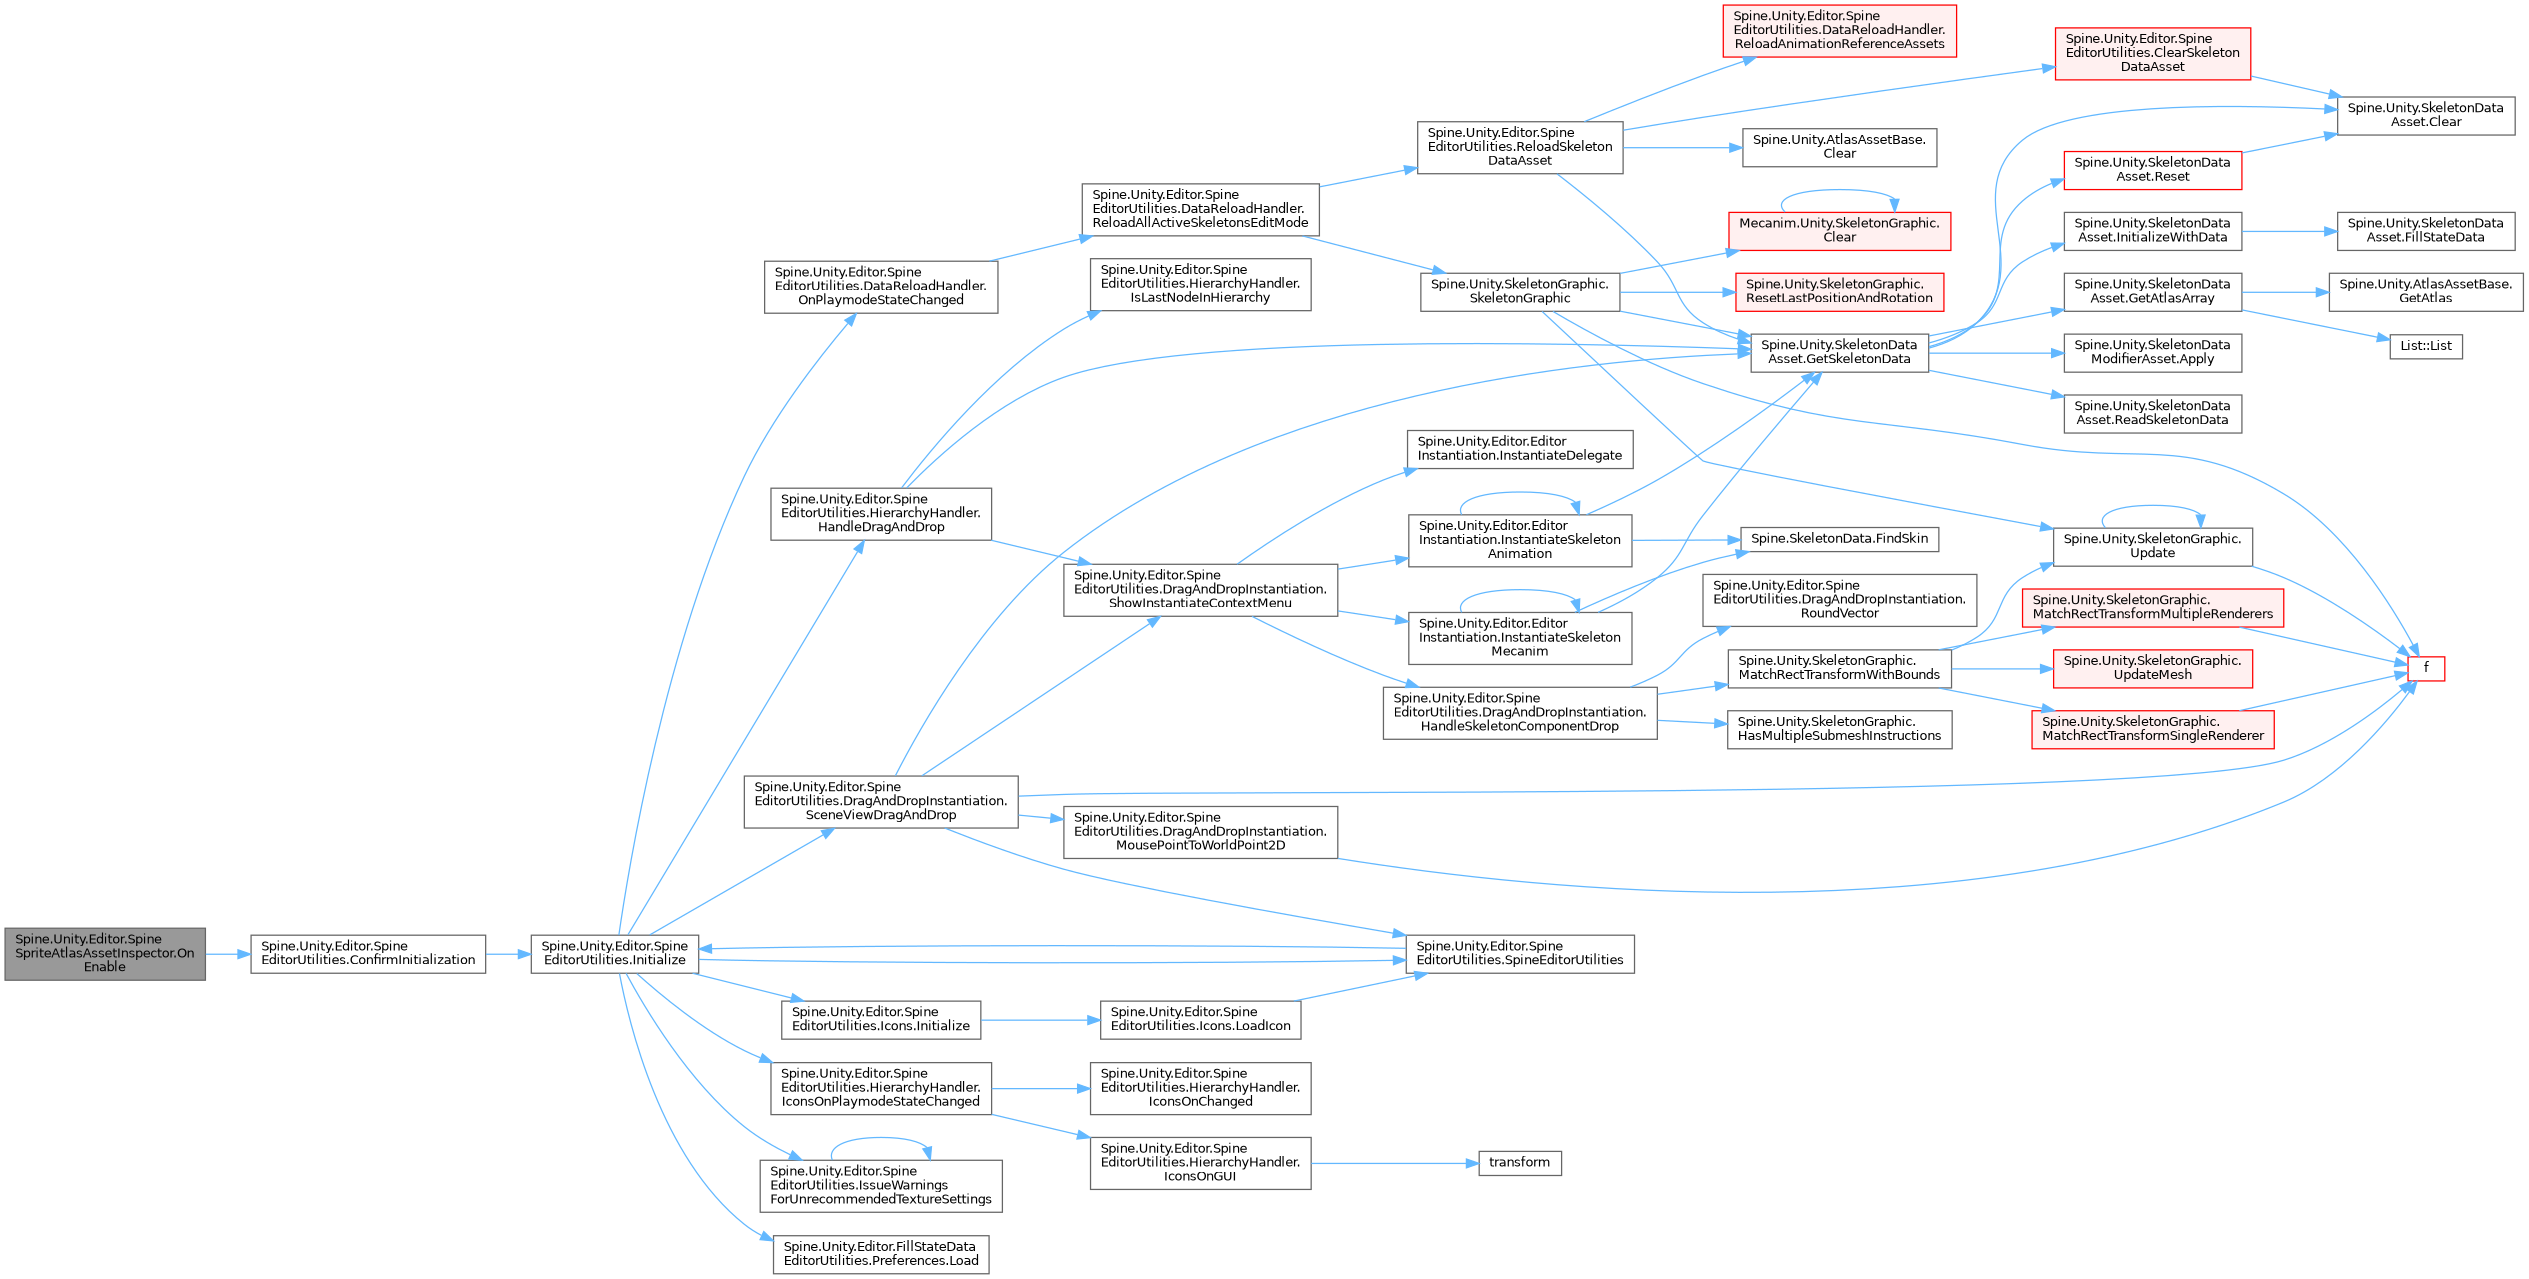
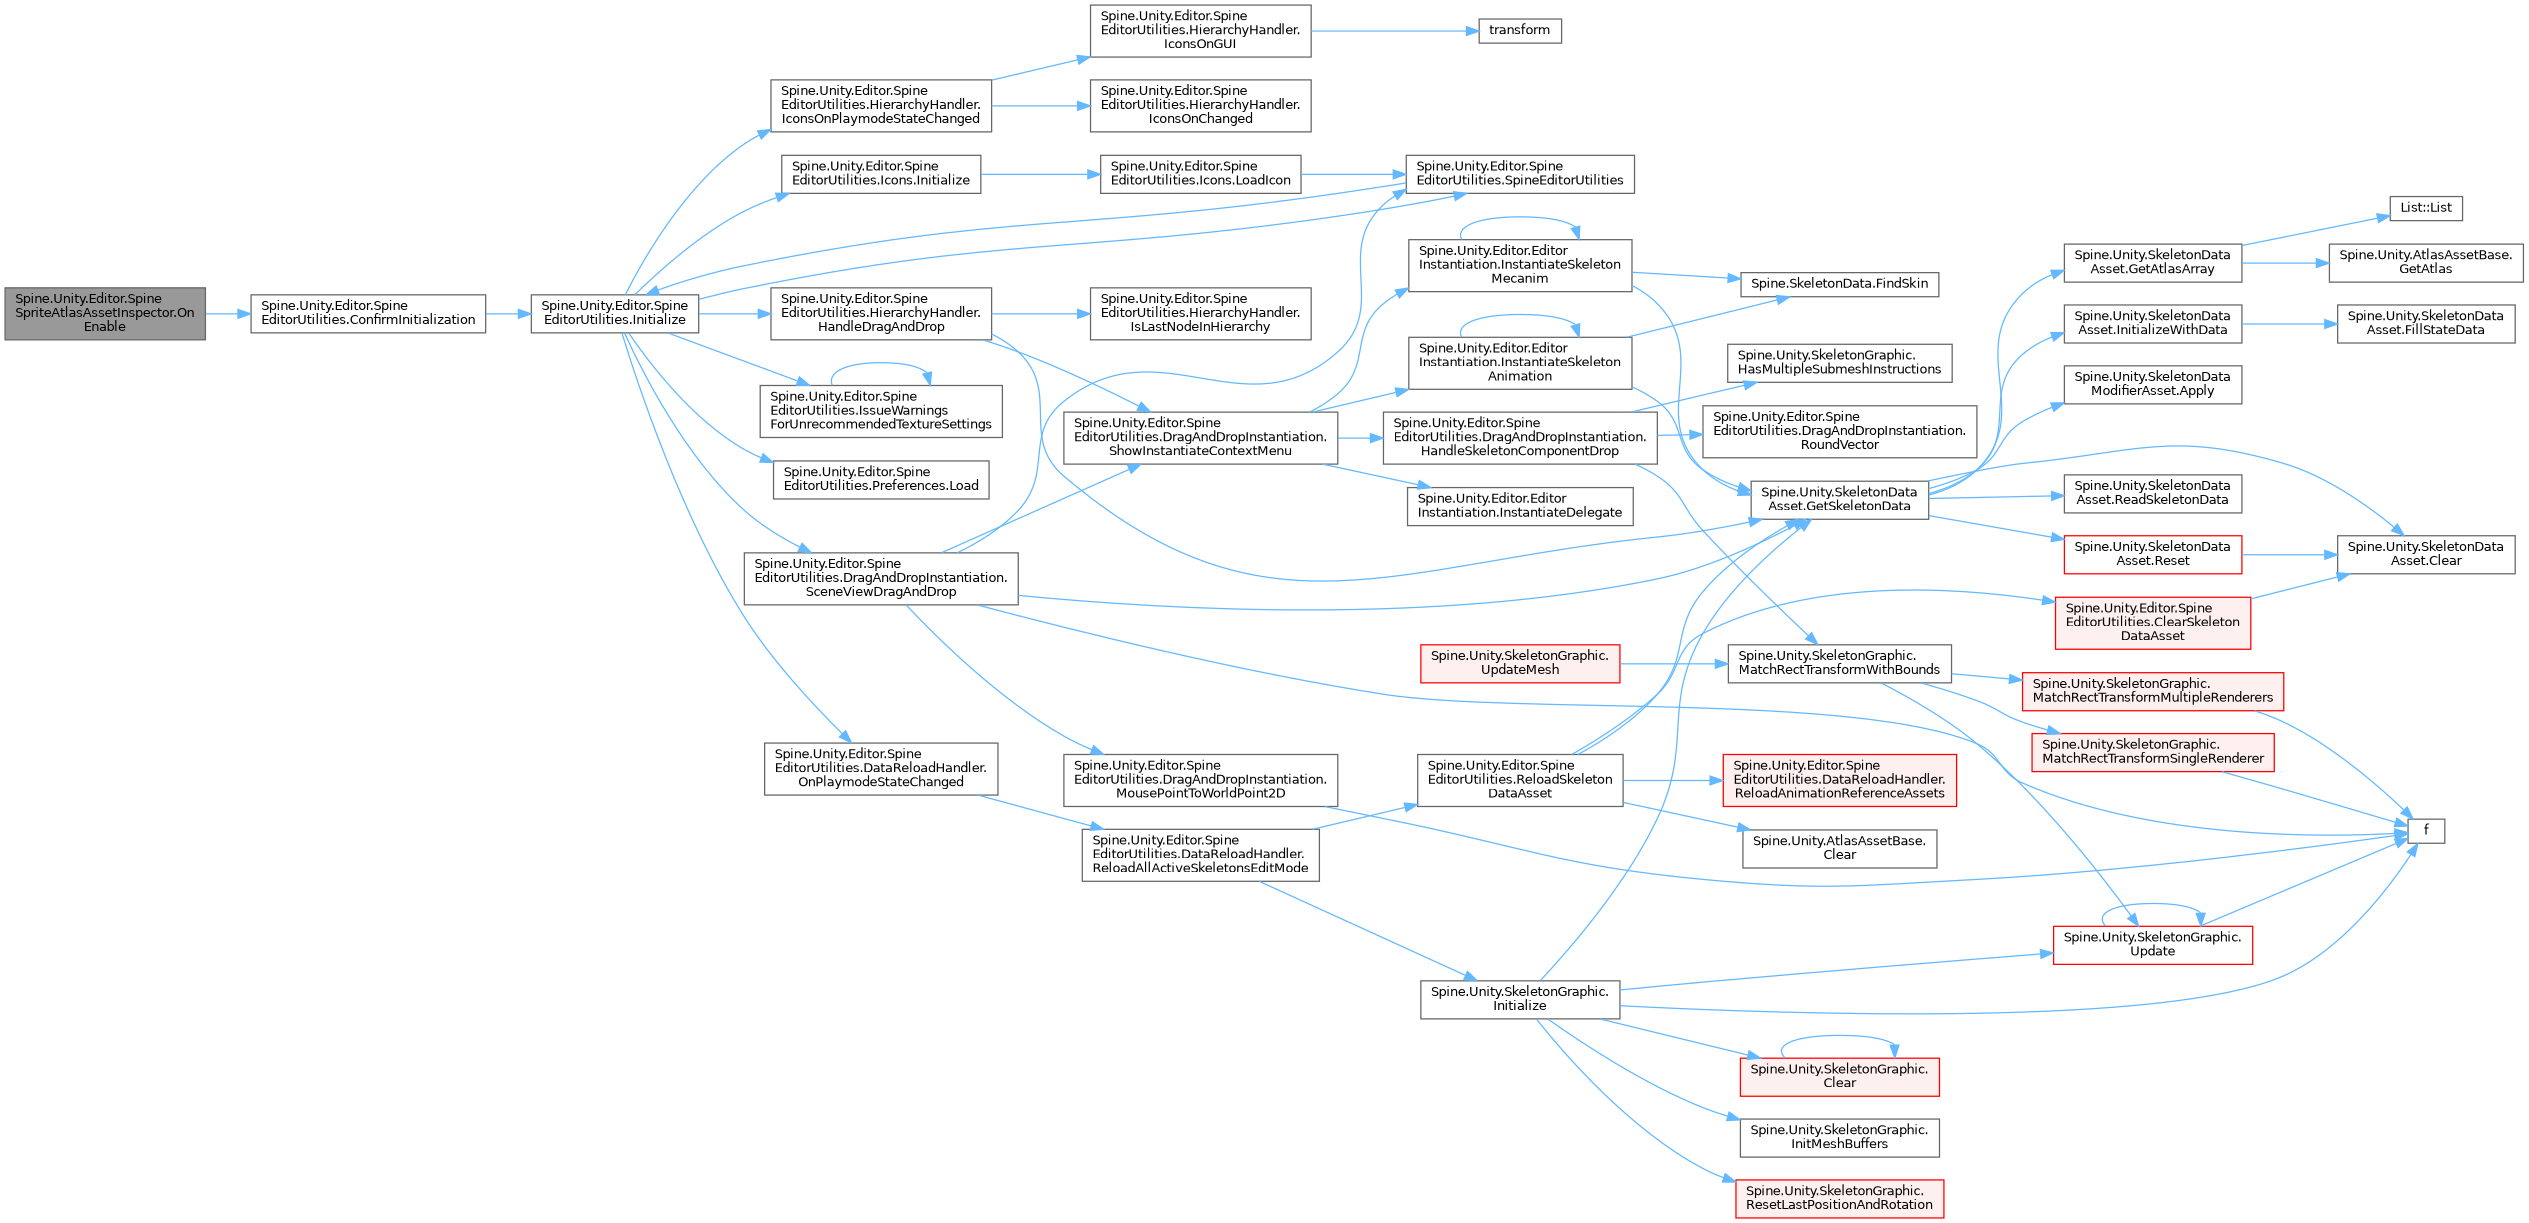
(1840, 231) -> (1840, 1077)
(1520, 292) -> (1520, 1000)
(2153, 547) -> (2153, 945)
(1996, 669) -> (1665, 664)
(2426, 669) -> (2426, 831)
none -> (1840, 1138)
(881, 1255) -> (881, 480)
